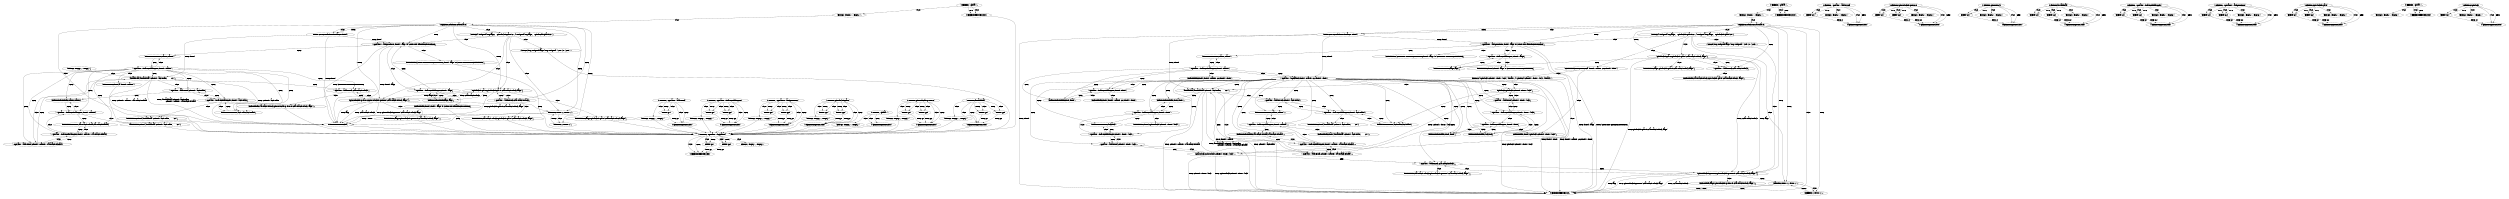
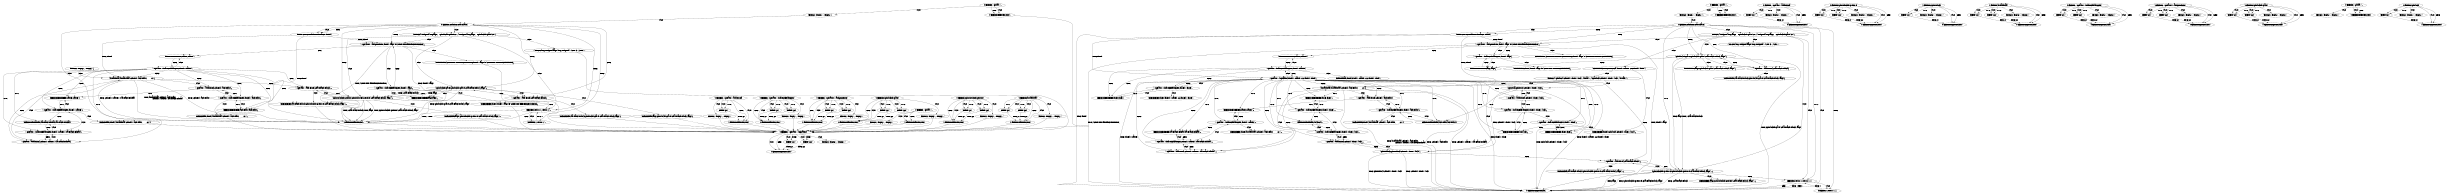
(119, 85) -> none
(1156, 125) -> none
